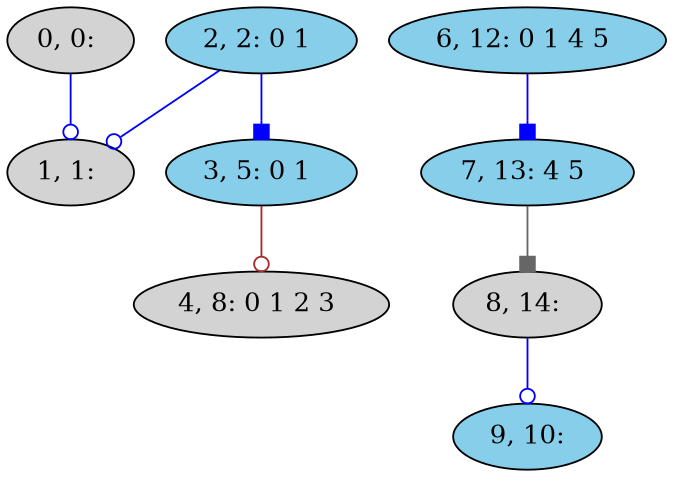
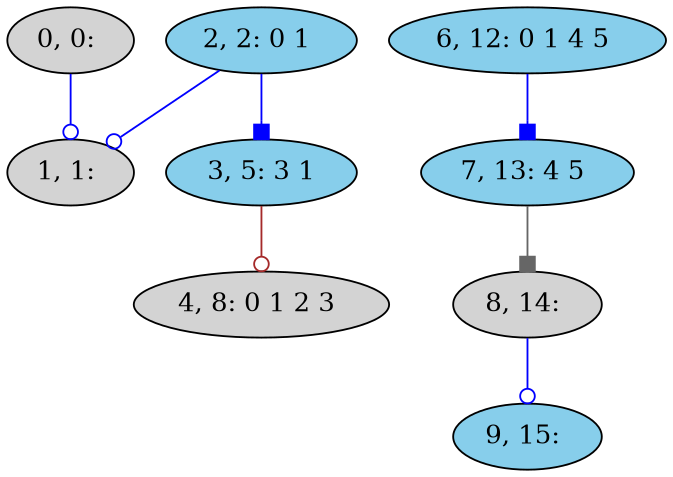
(261, 172) -> (261, 172)
(527, 437) -> (527, 437)
